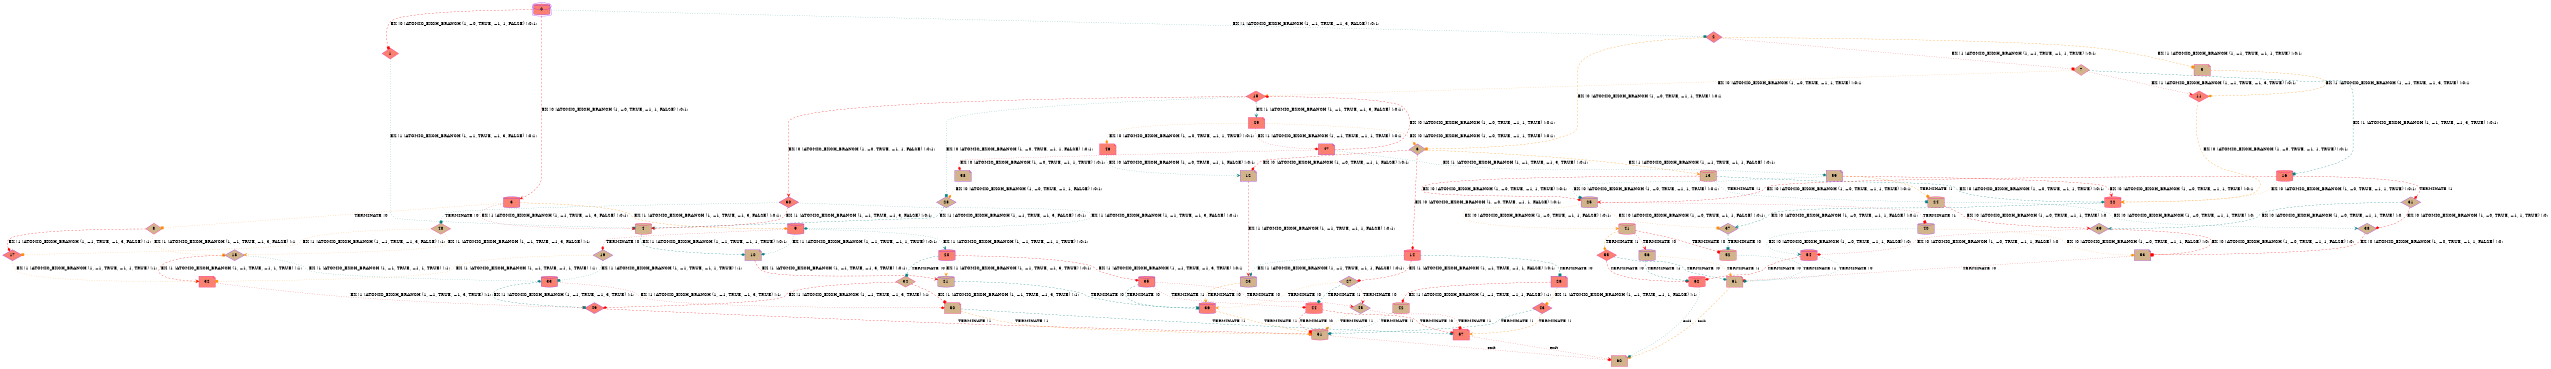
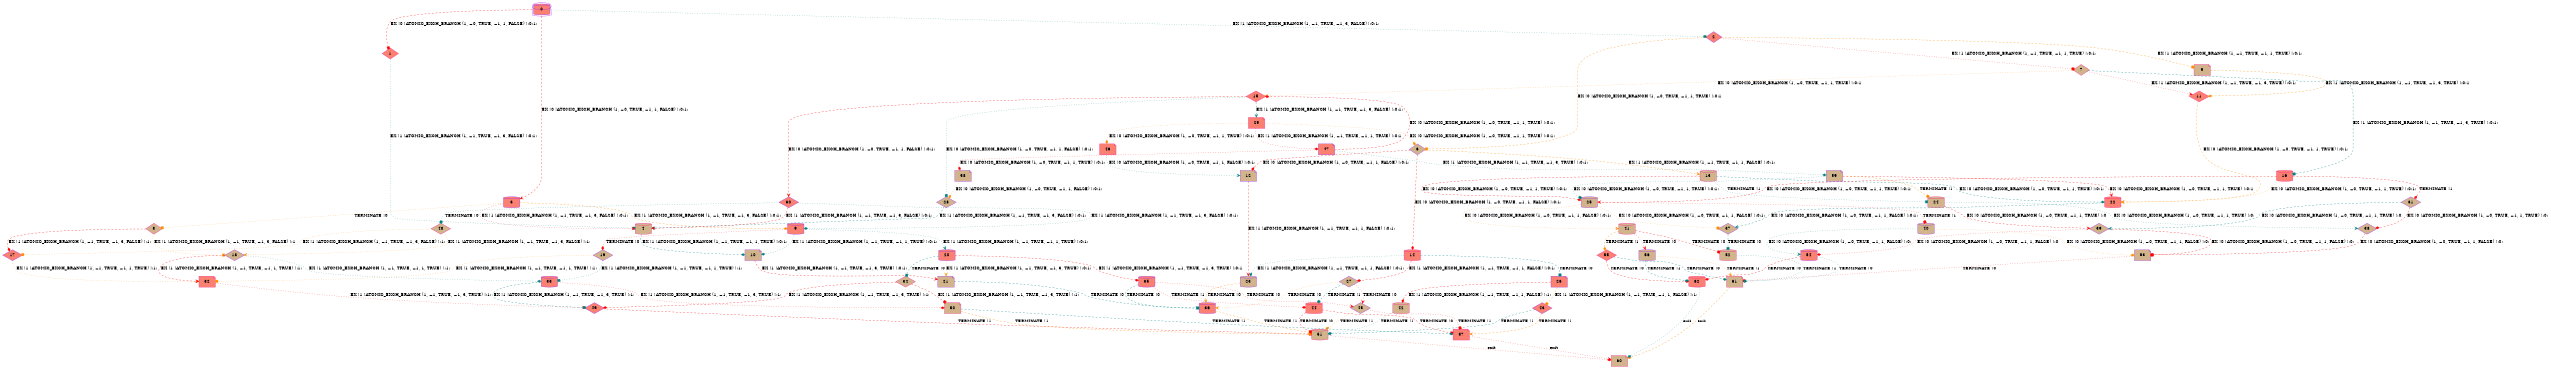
(946, 282) -> (946, 282)
